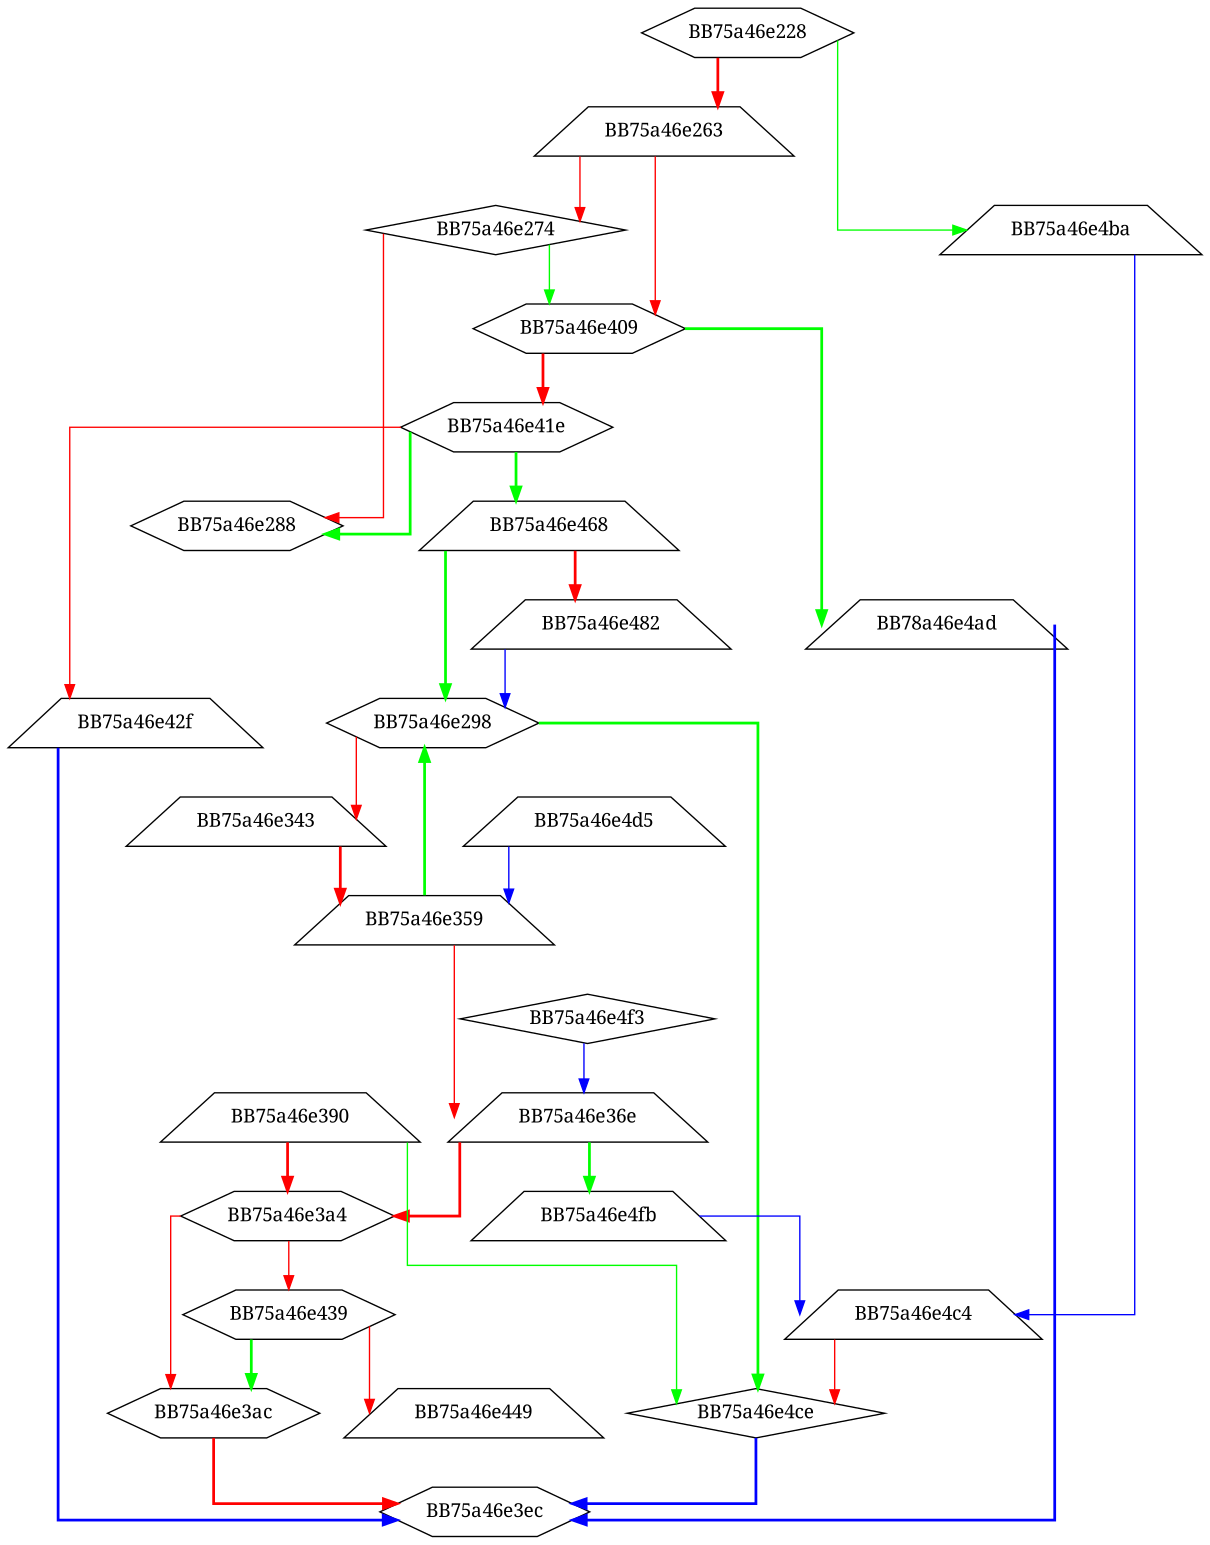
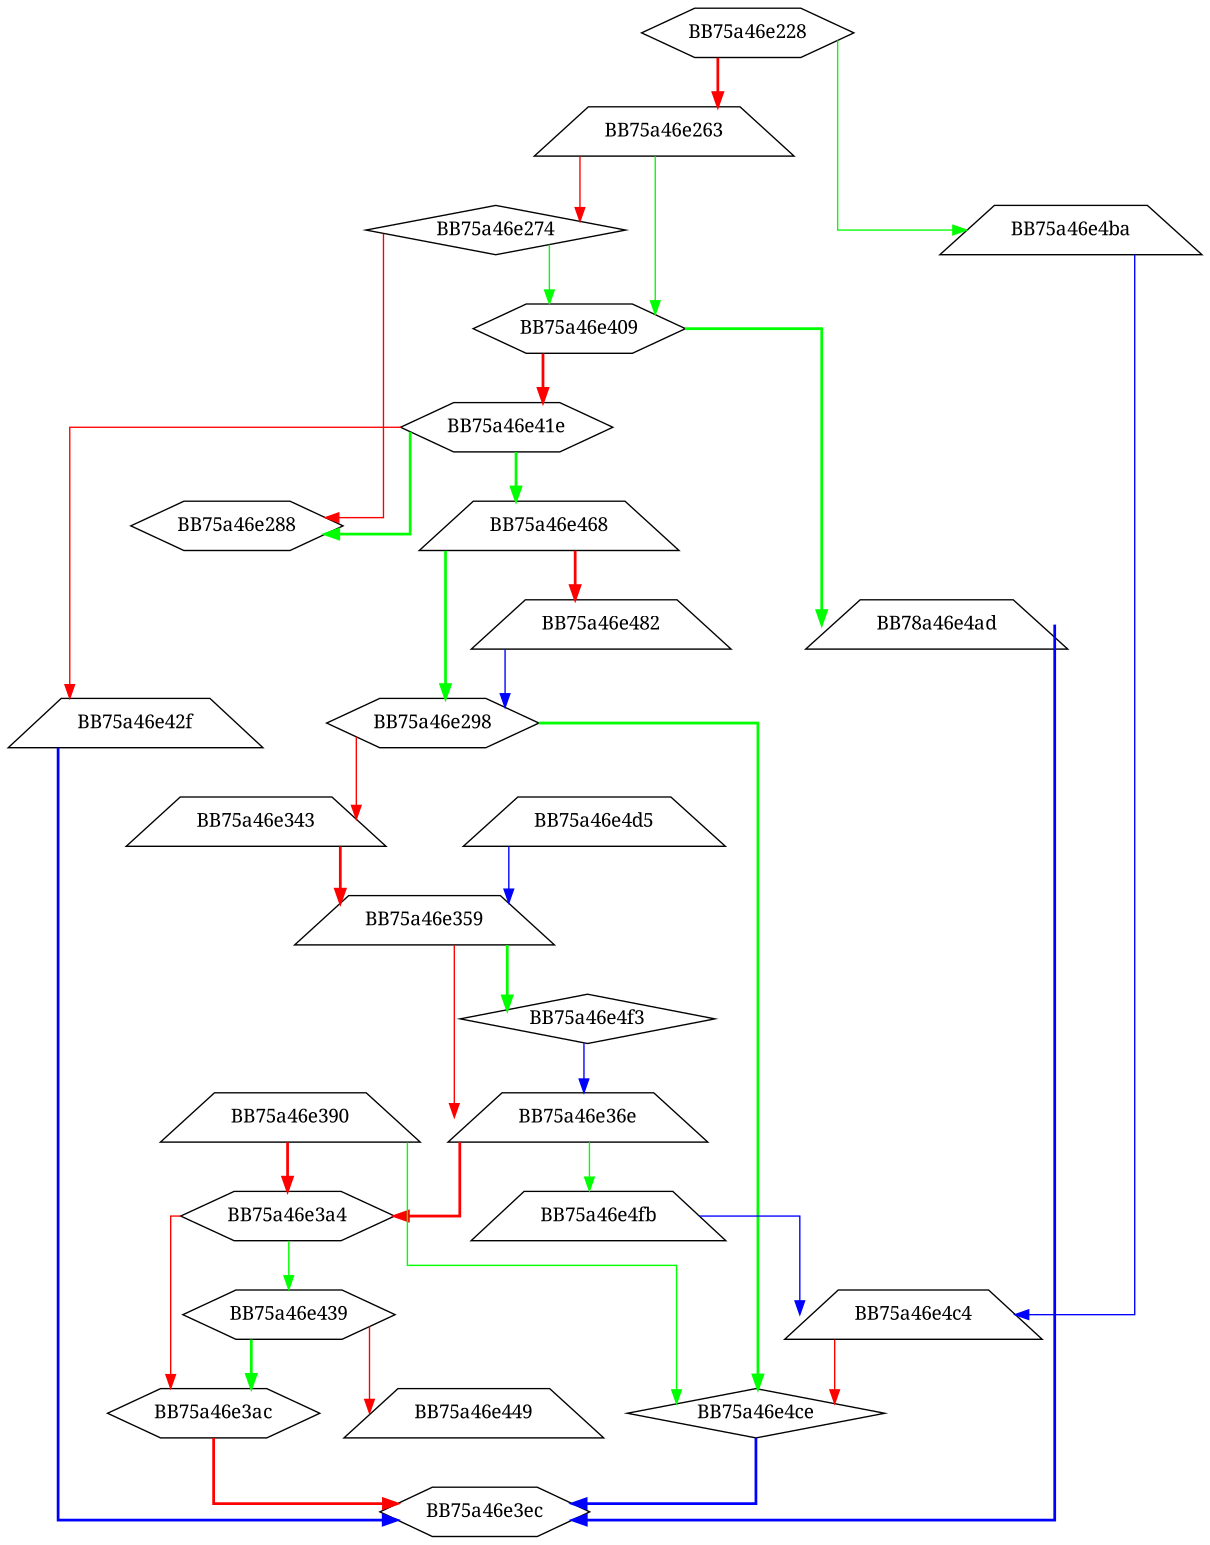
(655, 229) -> (655, 229)
(425, 828) -> (507, 971)
(589, 1160) -> (589, 1160)
(289, 1258) -> (289, 1258)
